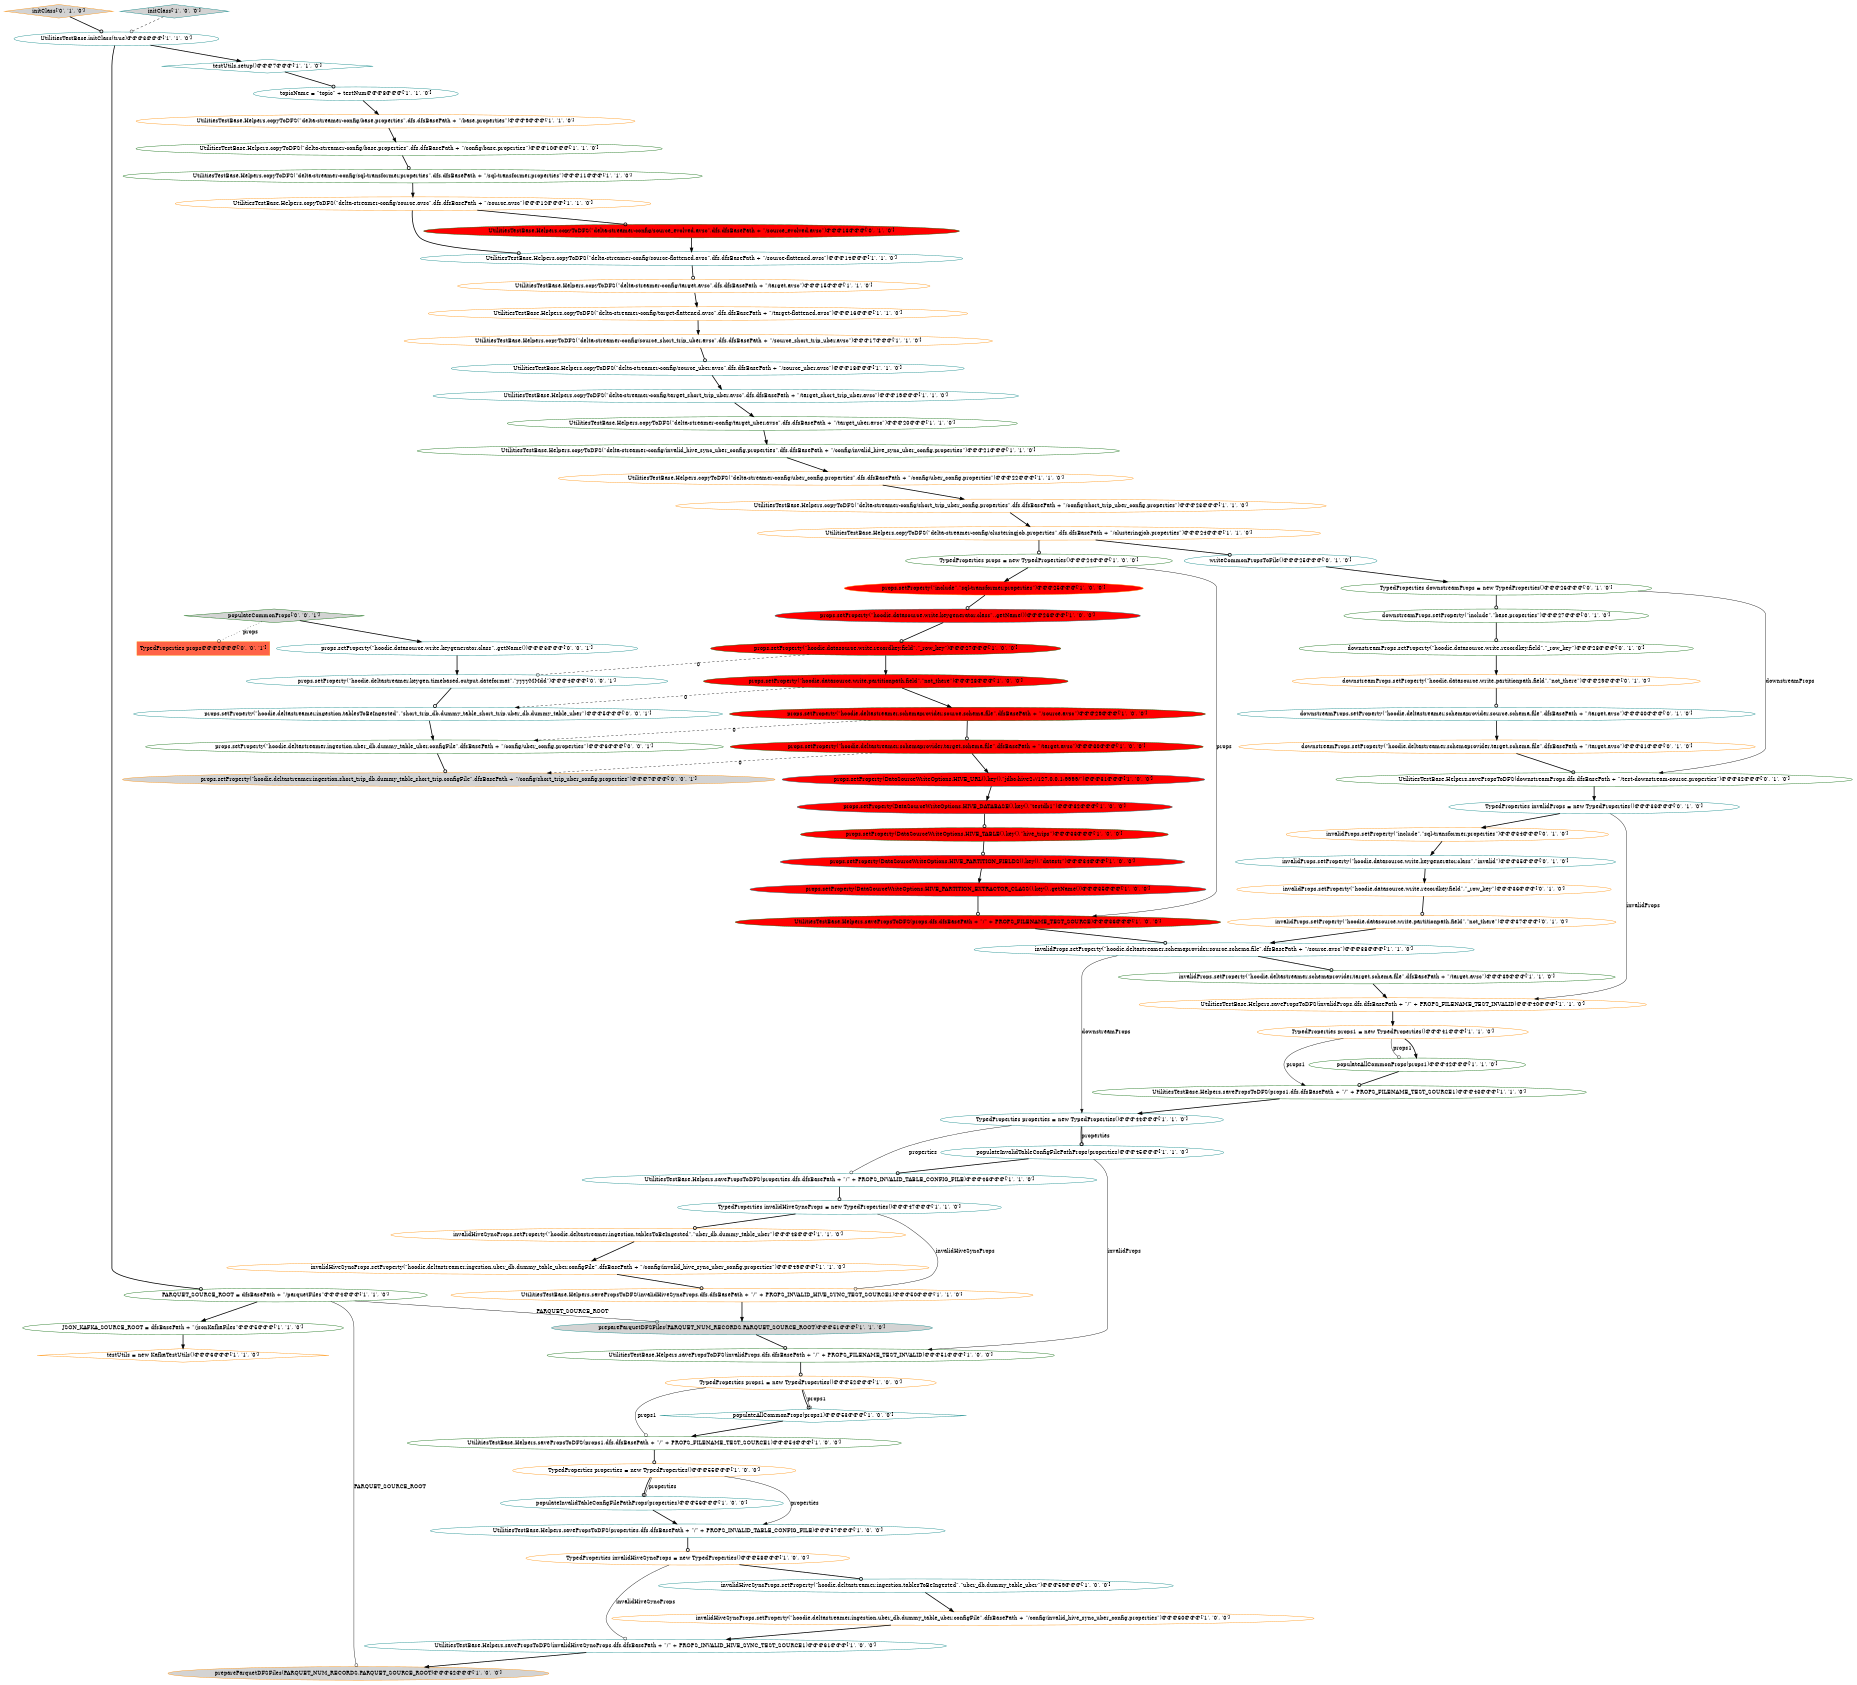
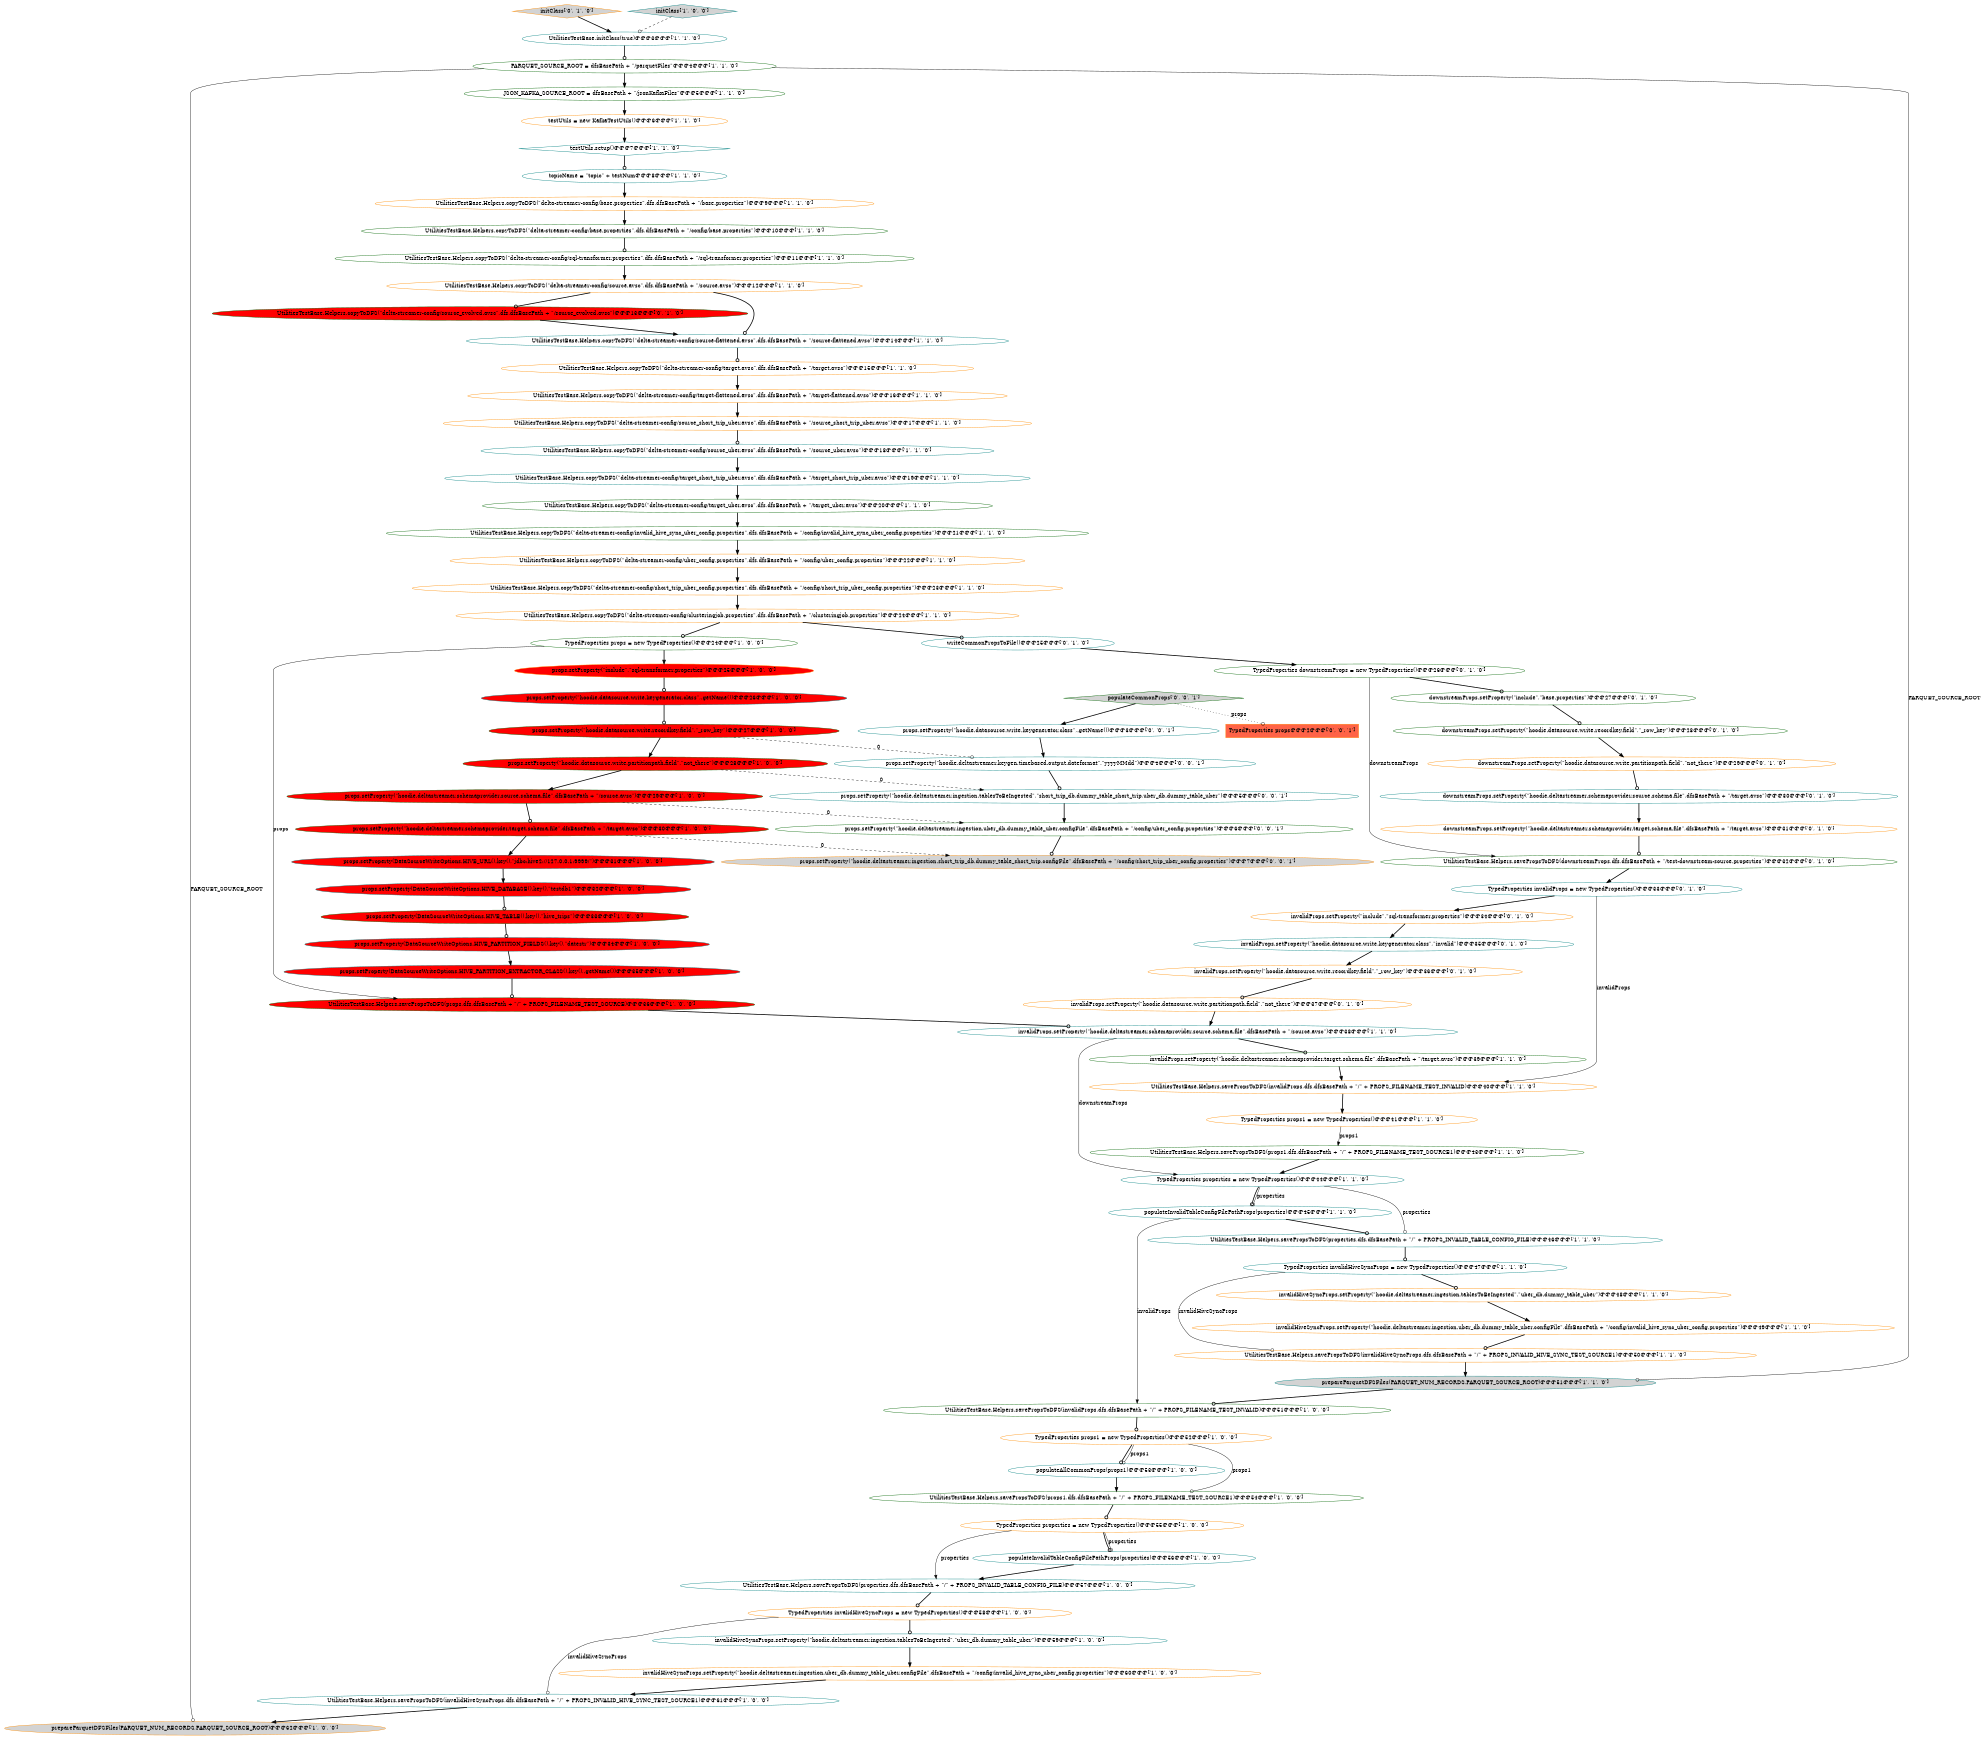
(85, 24) -> (593, 24)
(194, 53) -> (625, 133)
(1417, 1065) -> none
(183, 1355) -> (625, 121)
(813, 1416) -> (1116, 1471)
